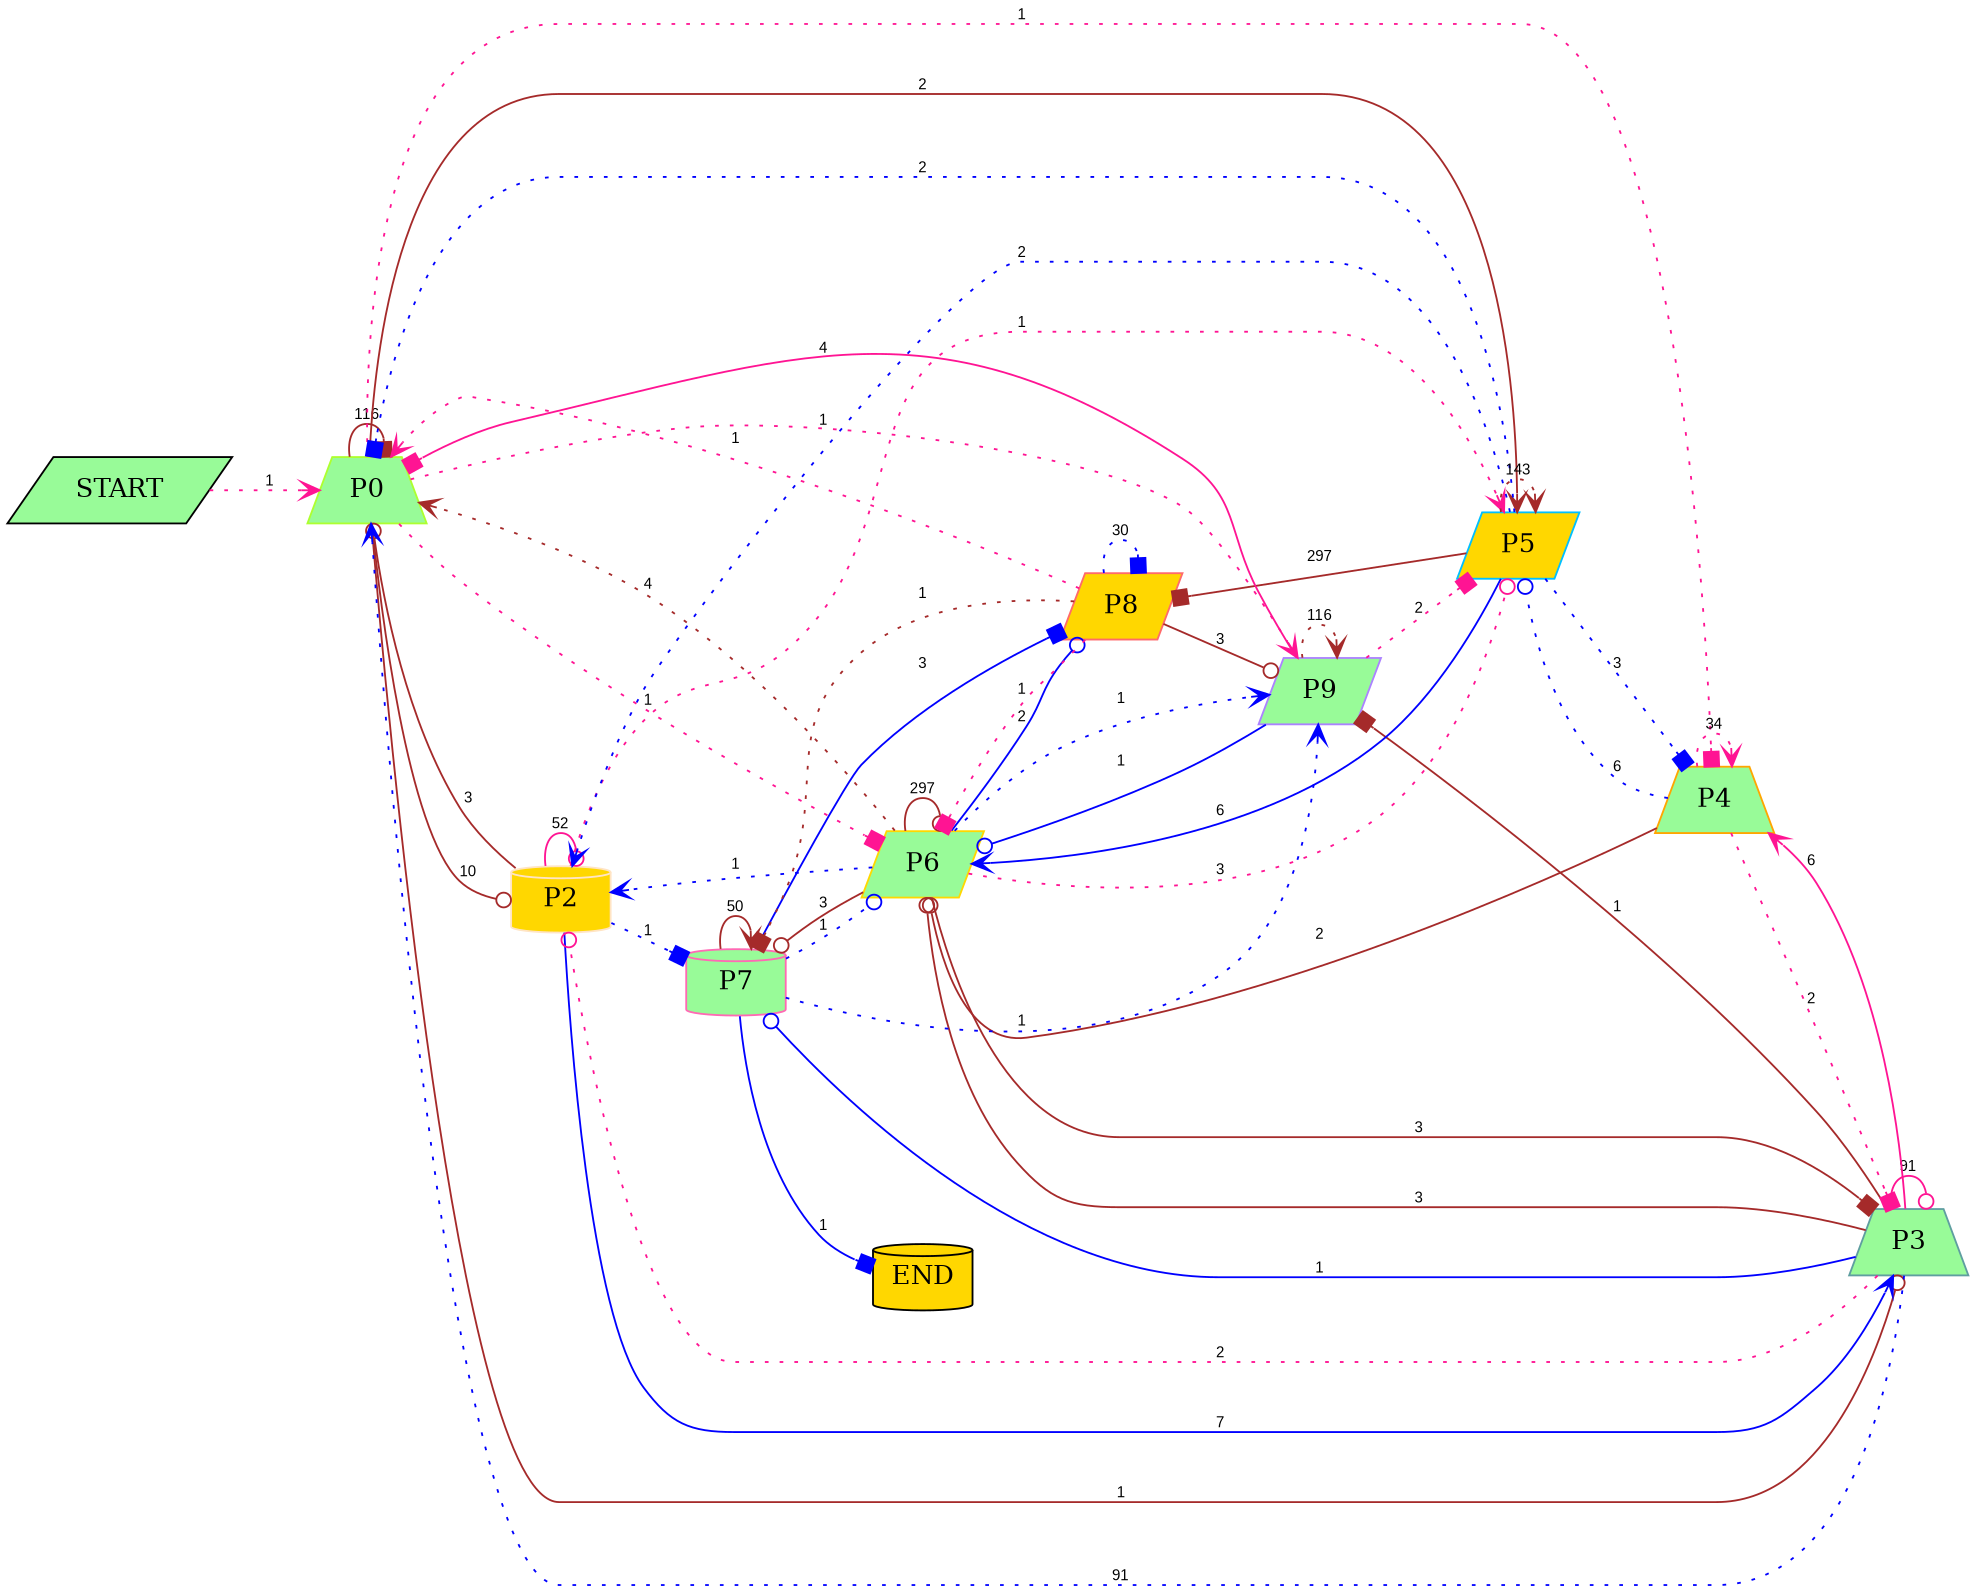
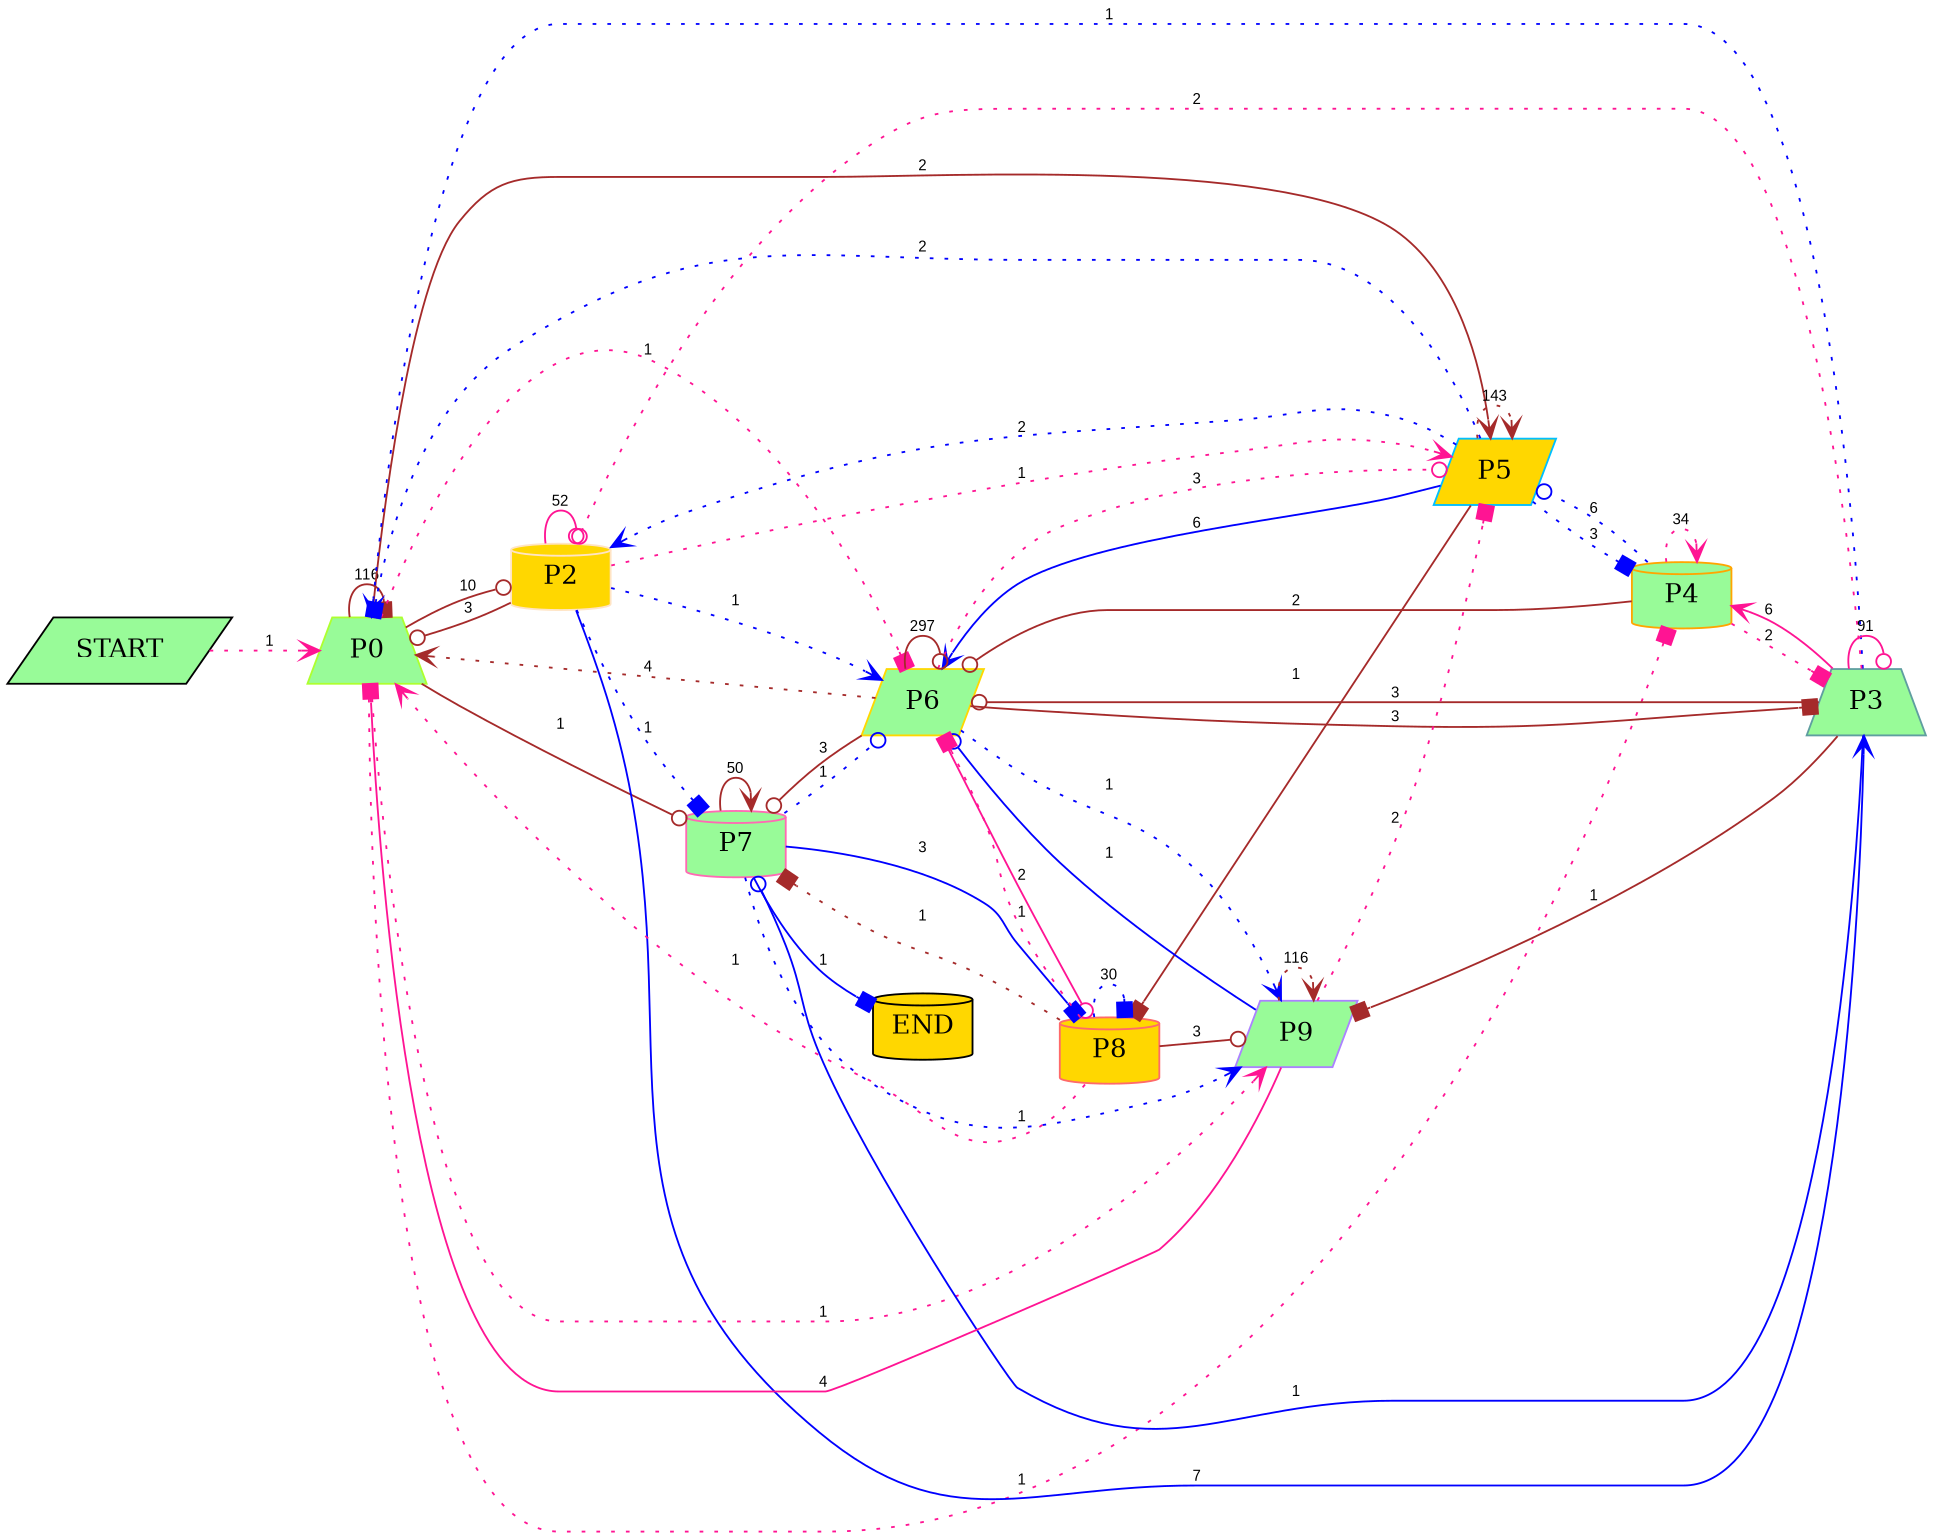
(1320, 558) -> (1296, 675)
(1121, 606) -> (1110, 1051)
(1016, 743) -> (1014, 877)
(1715, 800) -> (1682, 595)
(751, 877) -> (740, 623)
(781, 1502) -> (546, 752)
(1121, 1577) -> (1110, 16)
